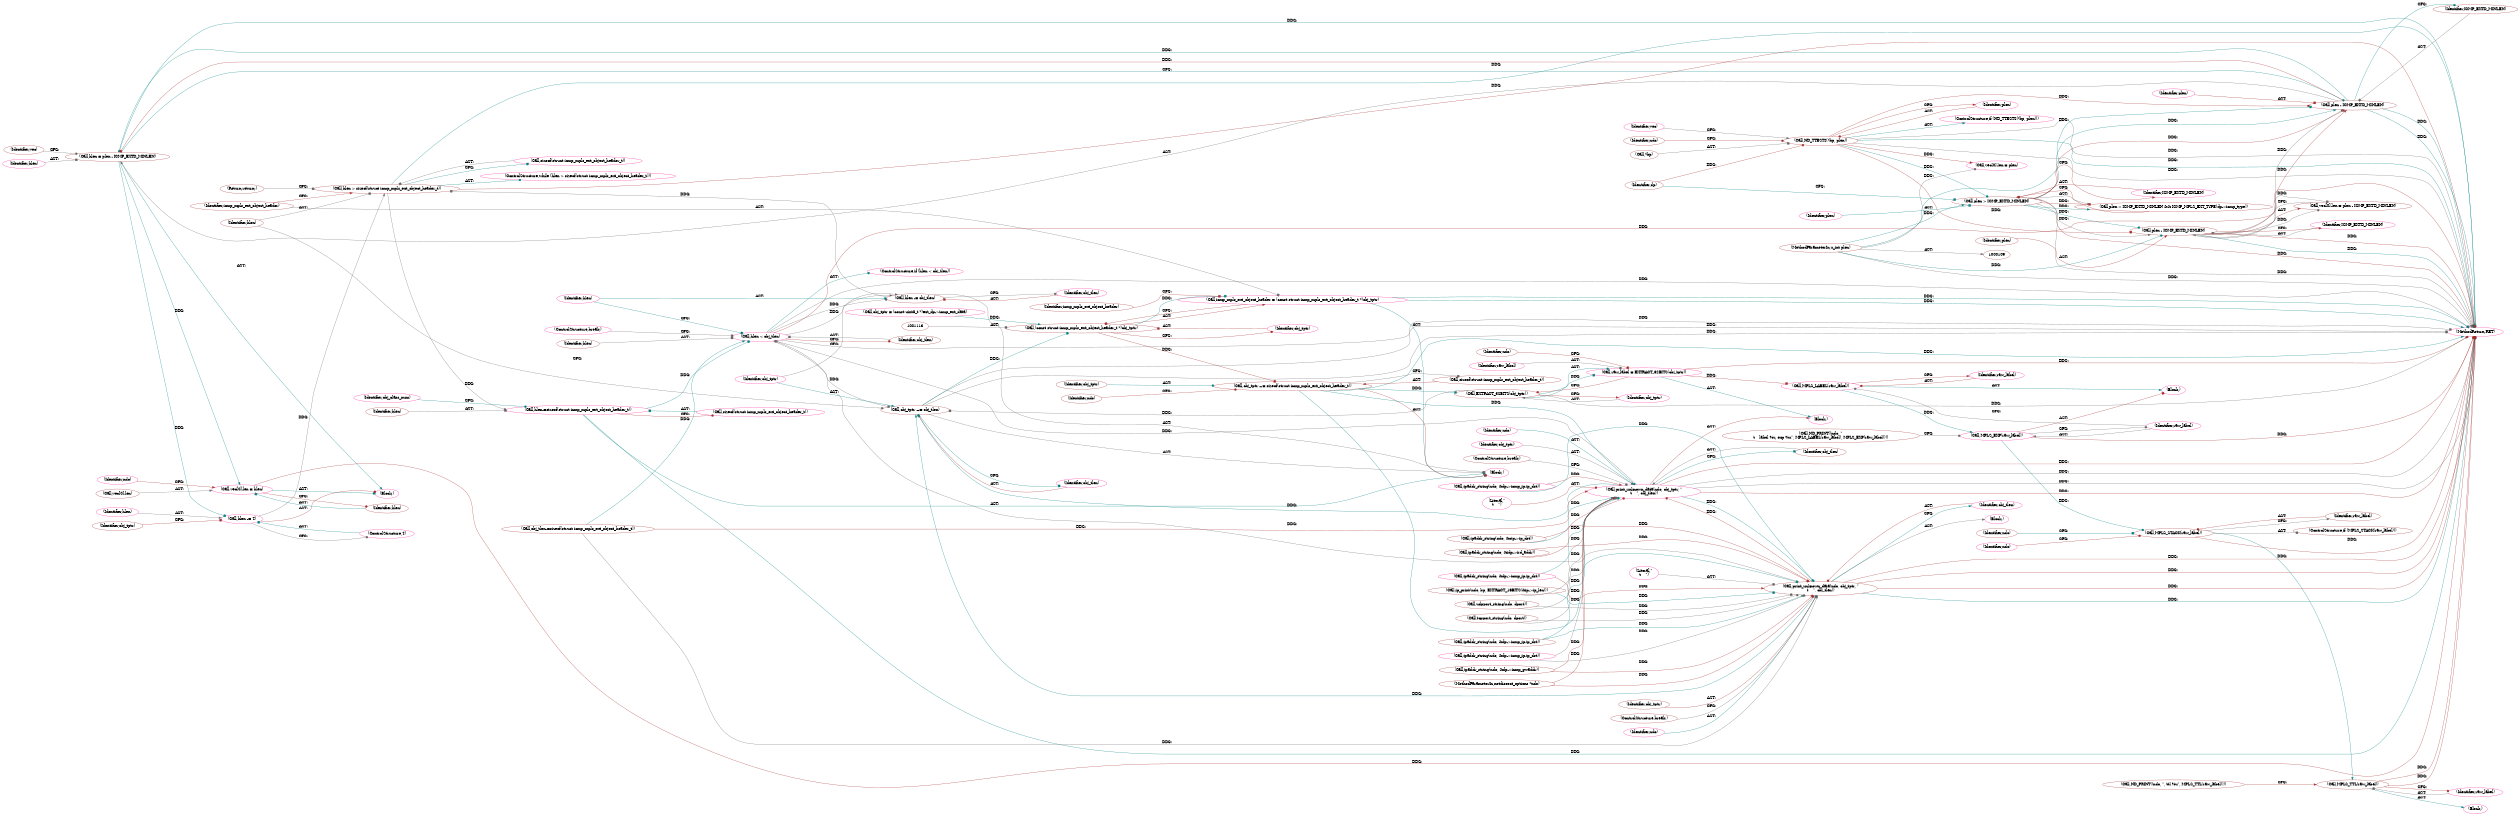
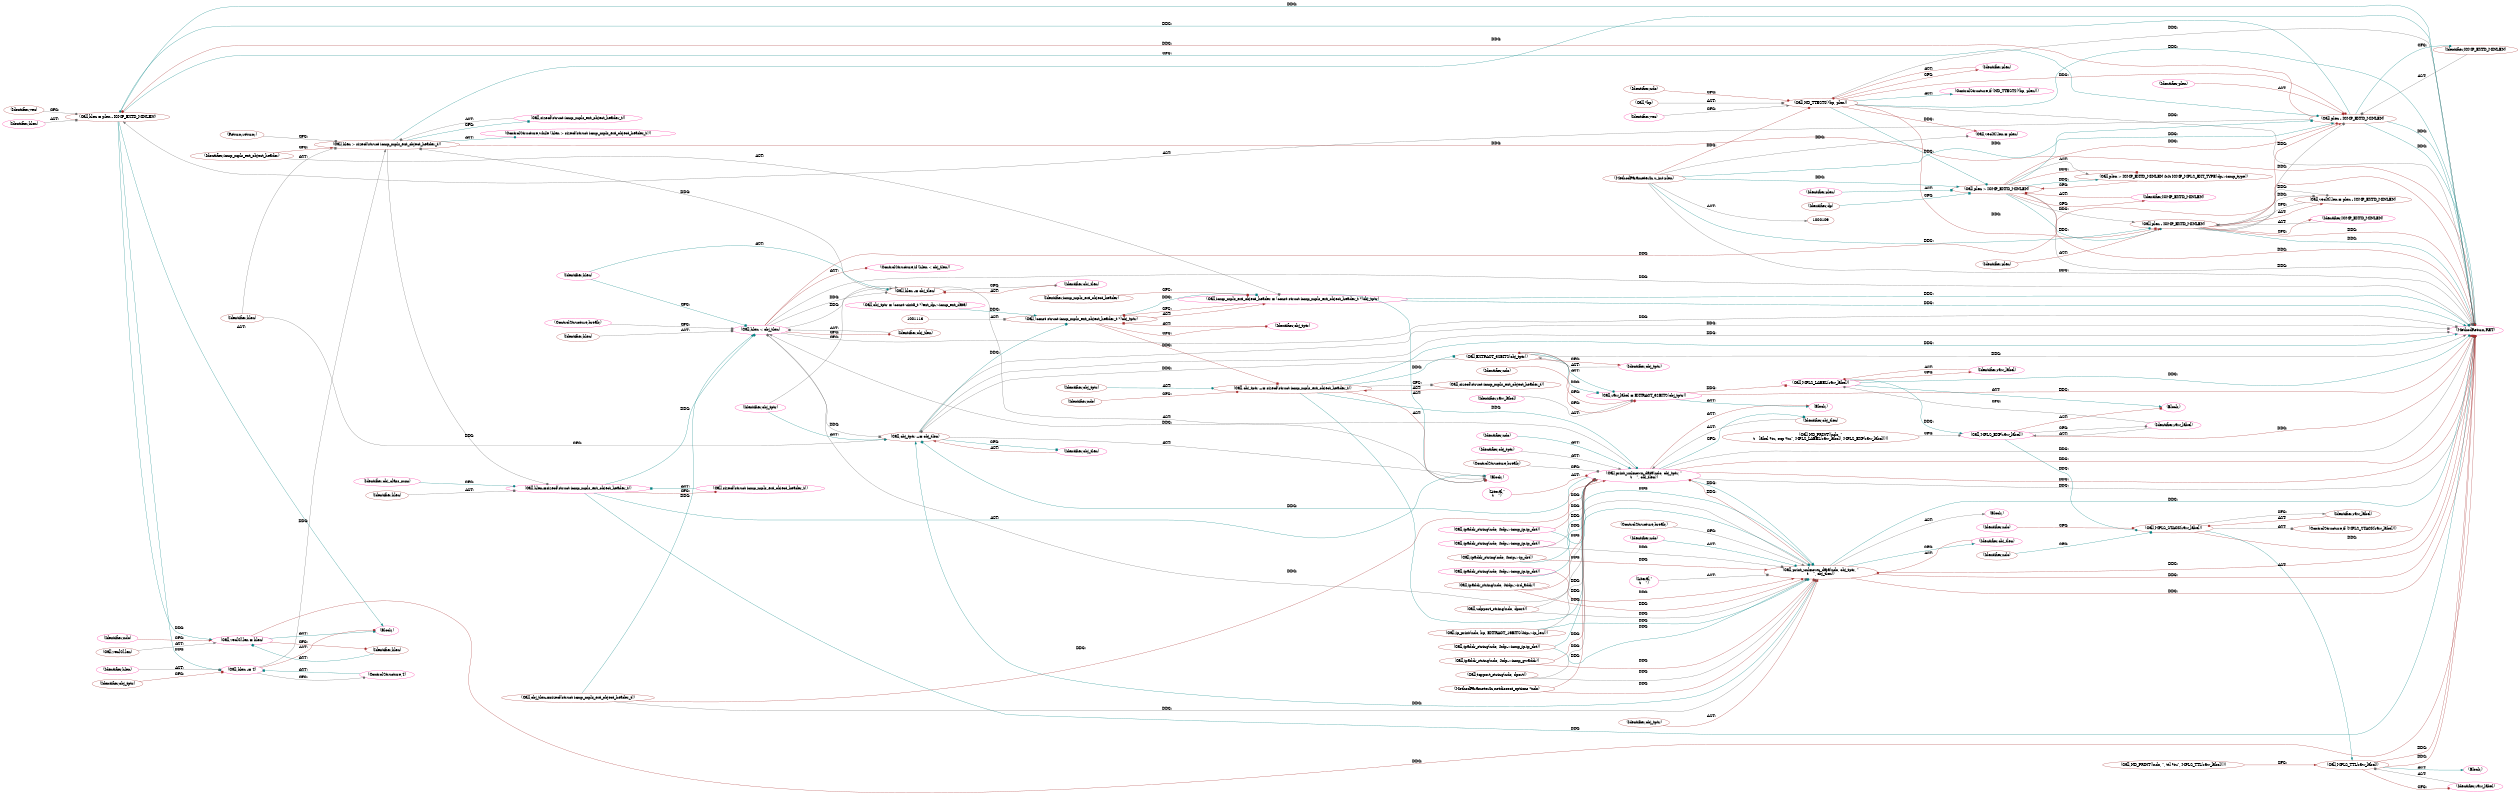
(1730, 164) -> (1735, 140)
(813, 295) -> (810, 287)
none -> (2169, 380)
(2283, 557) -> (2283, 565)
